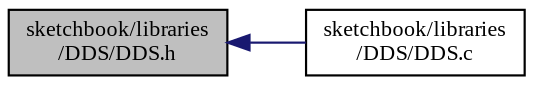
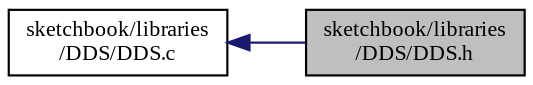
(278, 43) -> (278, 43)
